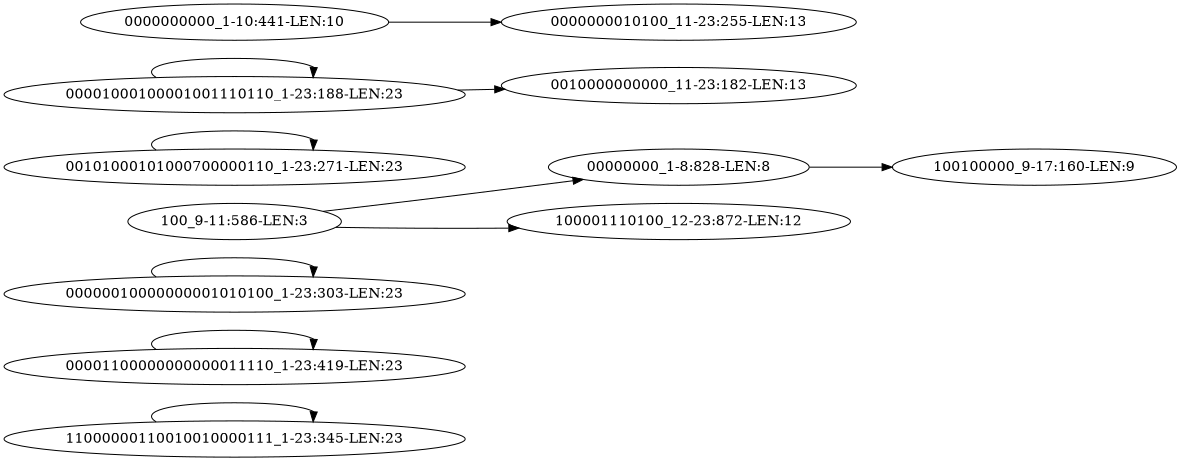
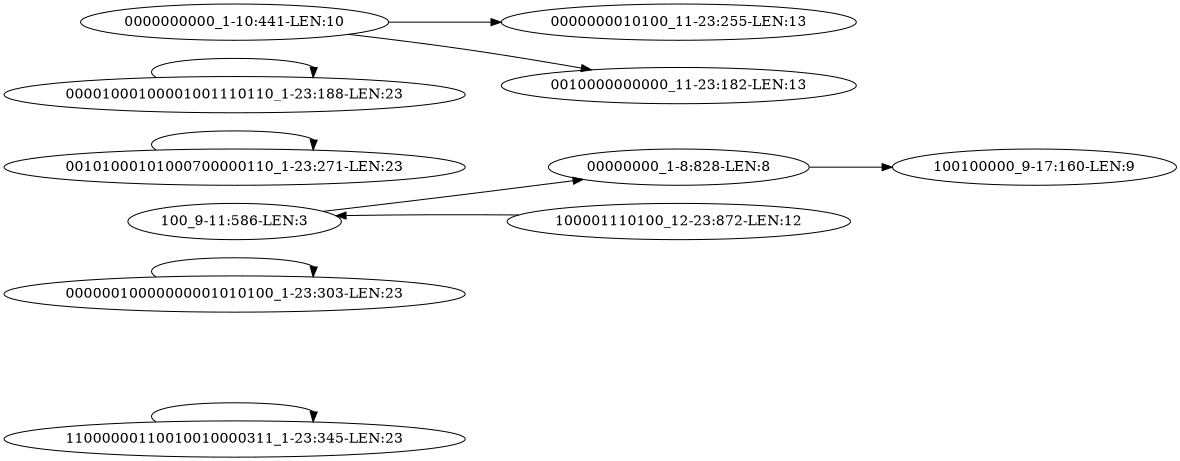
(476, 90) -> (465, 49)
(422, 228) -> (433, 215)
(235, 367) -> none
(235, 439) -> (235, 439)
